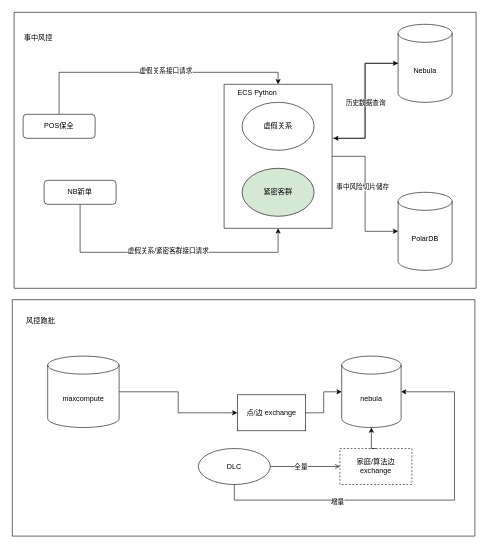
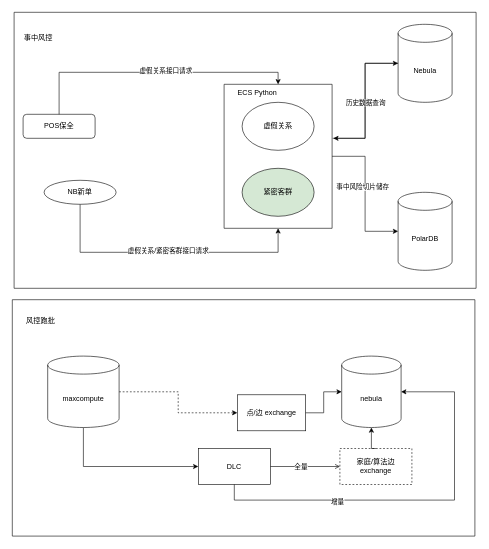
(80, 192) -> (80, 192)
(178, 400) -> (178, 400)
none -> (119, 467)
(234, 467) -> (234, 467)
